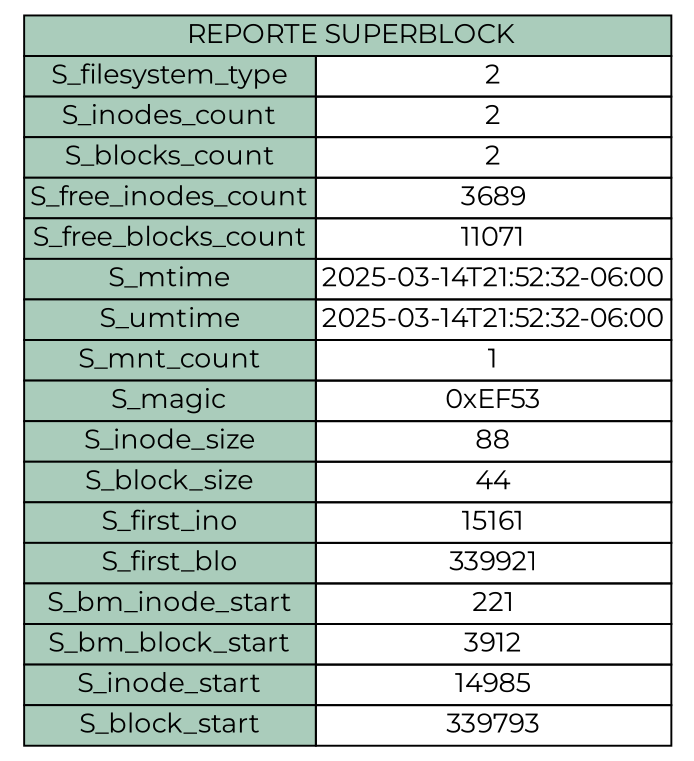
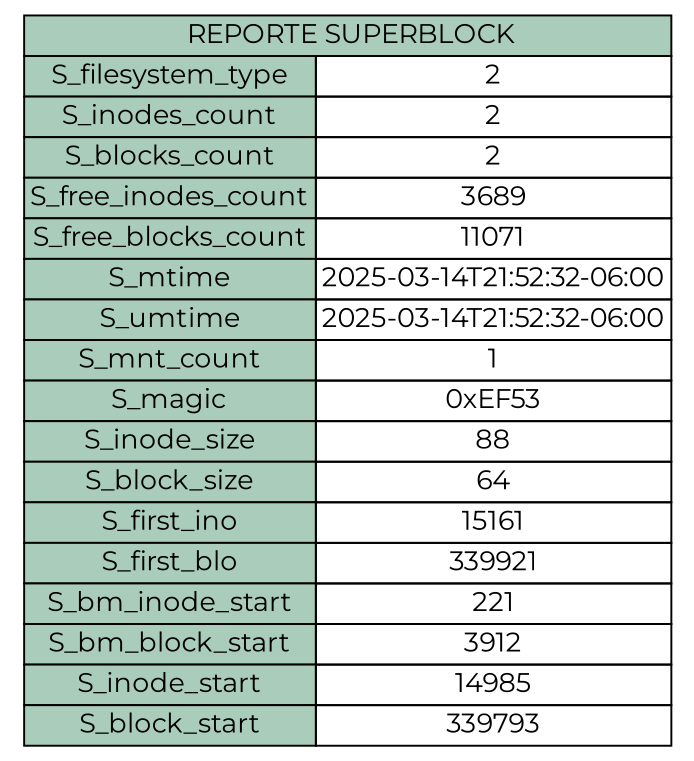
(494, 481) -> (494, 481)
